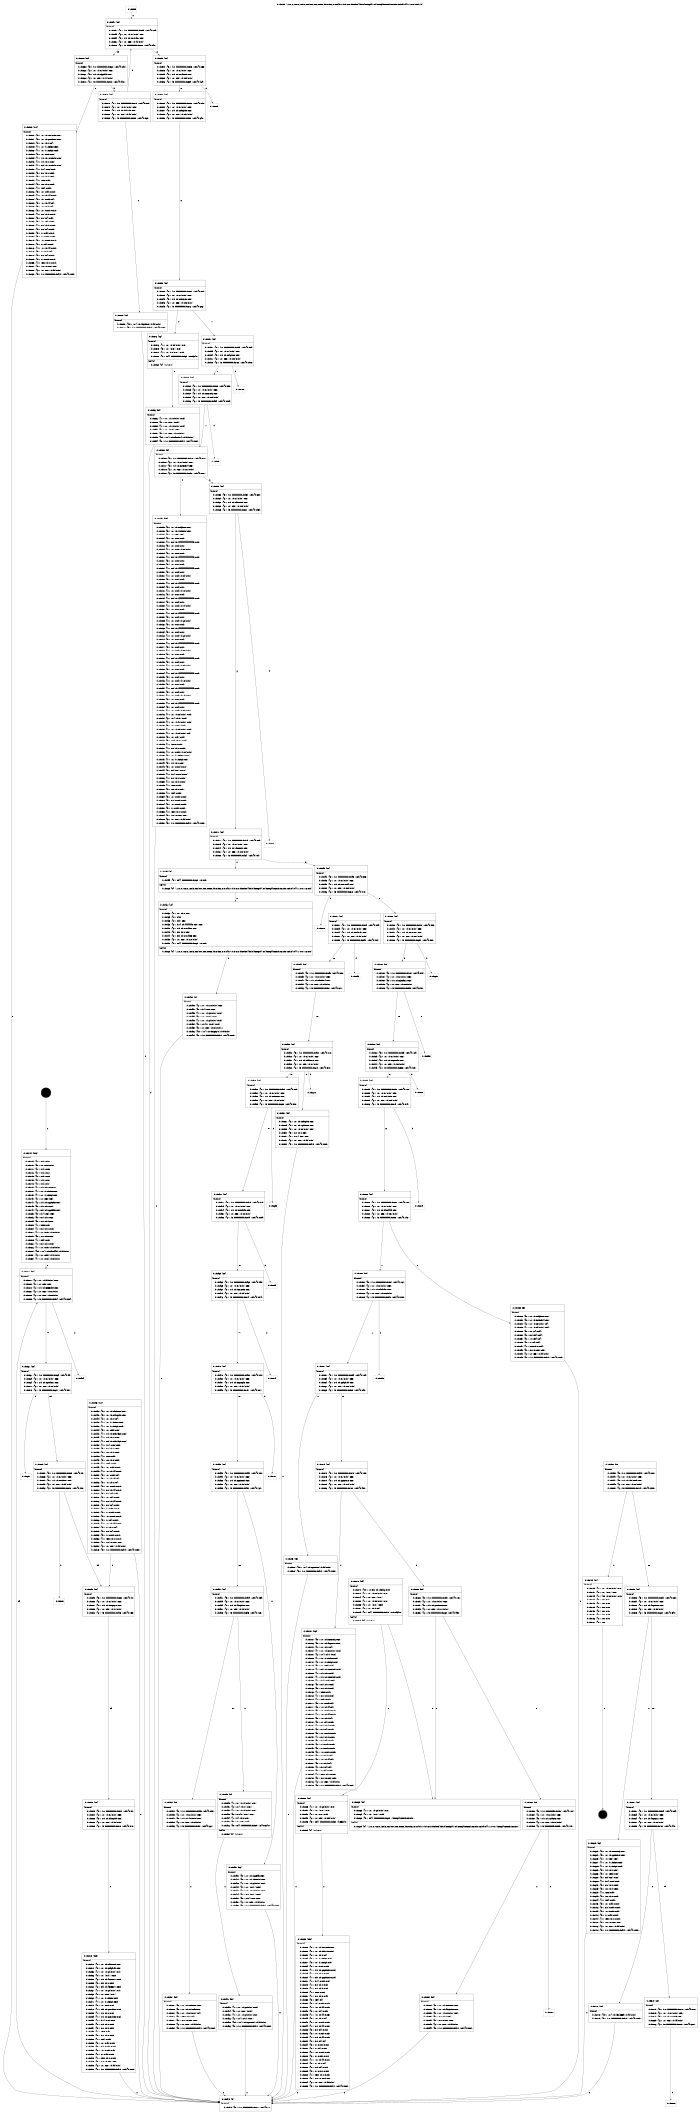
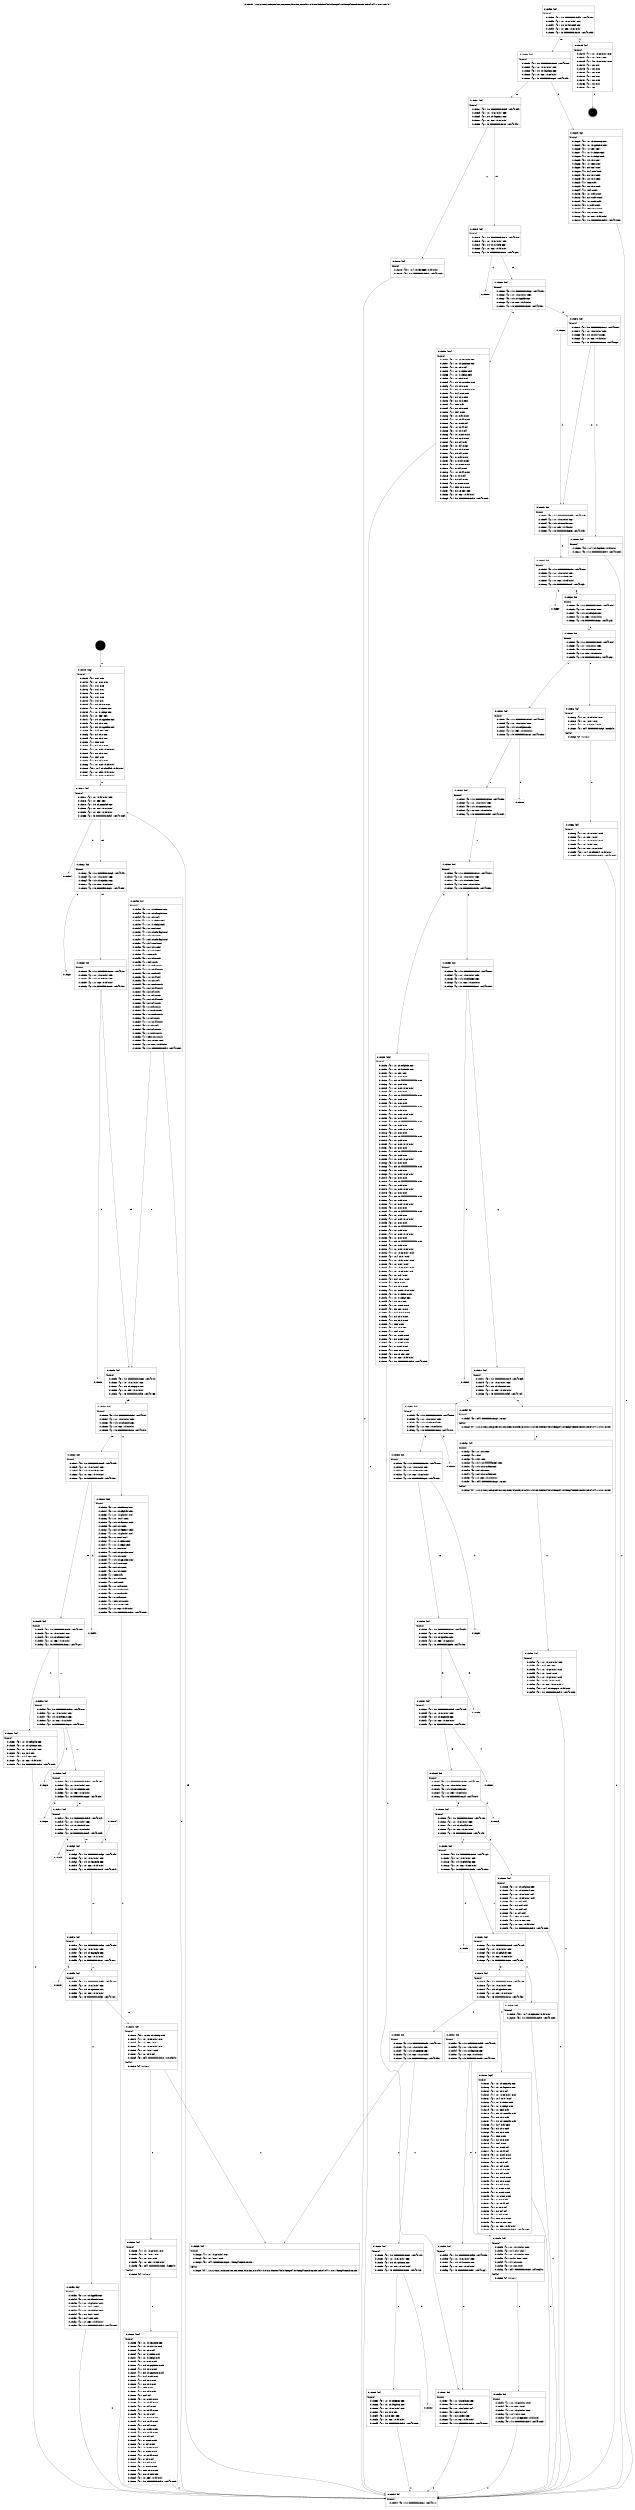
(116, 52) -> (507, 267)
(215, 462) -> none
(304, 1090) -> (35, 1687)
(256, 1337) -> (107, 1834)
none -> (107, 1442)
(155, 1490) -> (386, 1896)
(237, 1538) -> (117, 2012)
